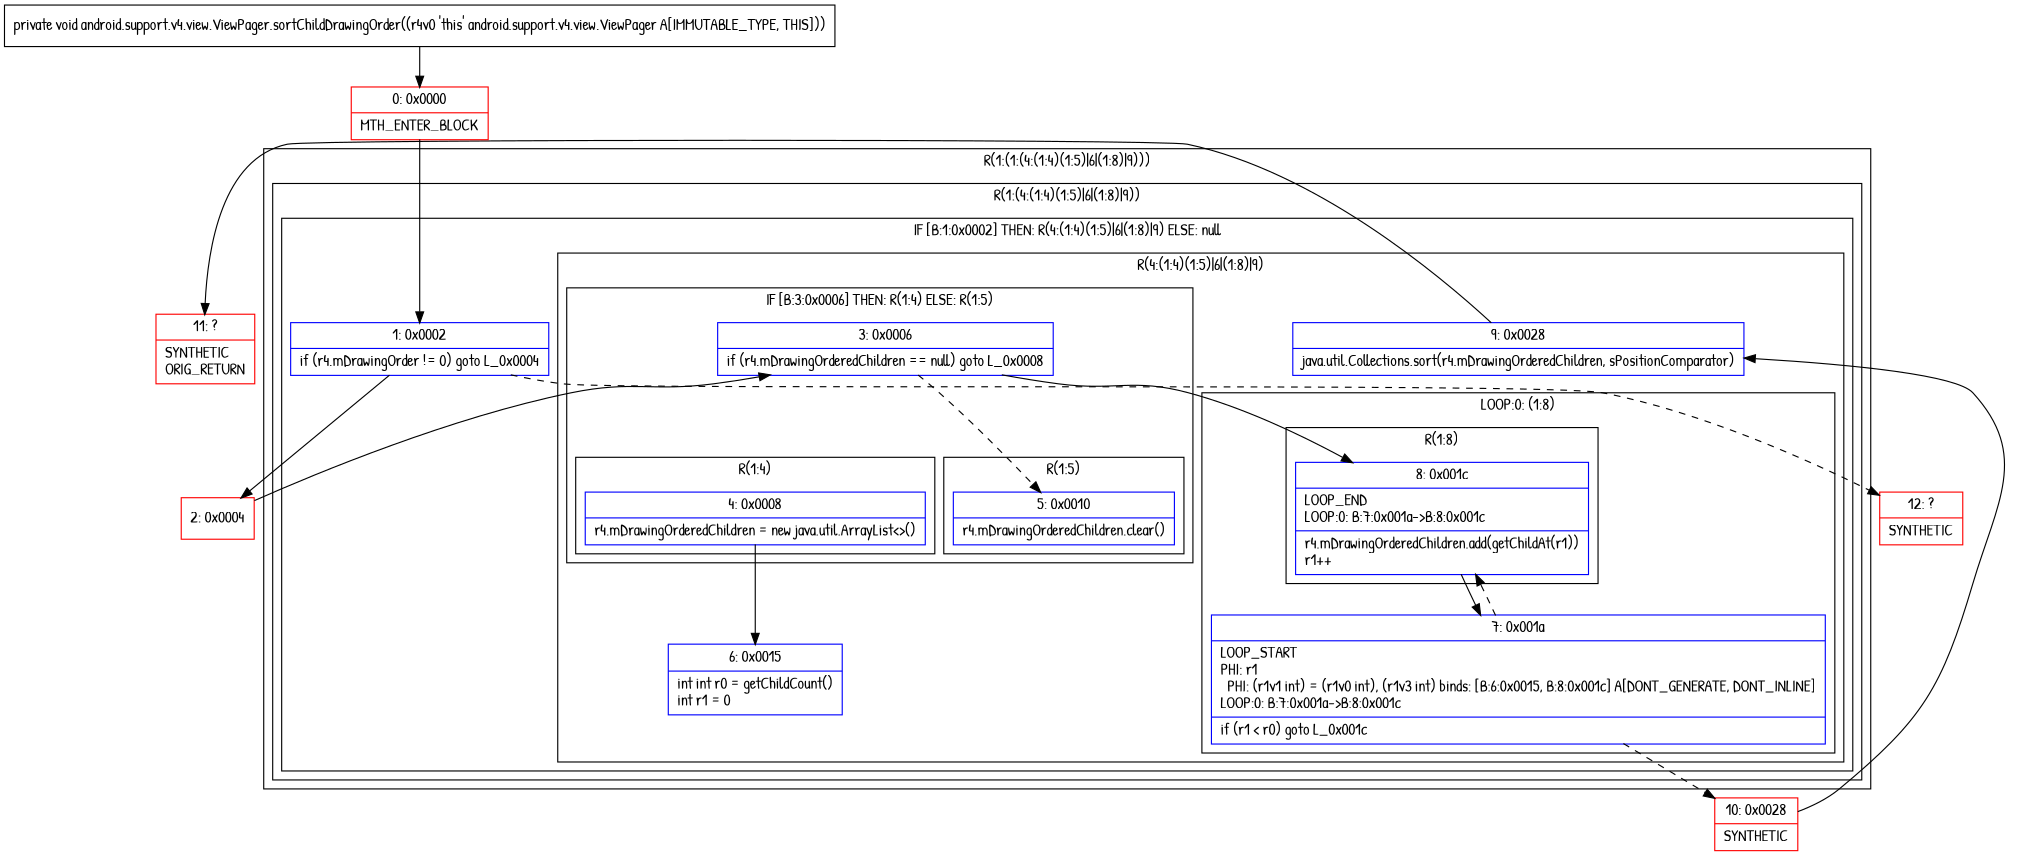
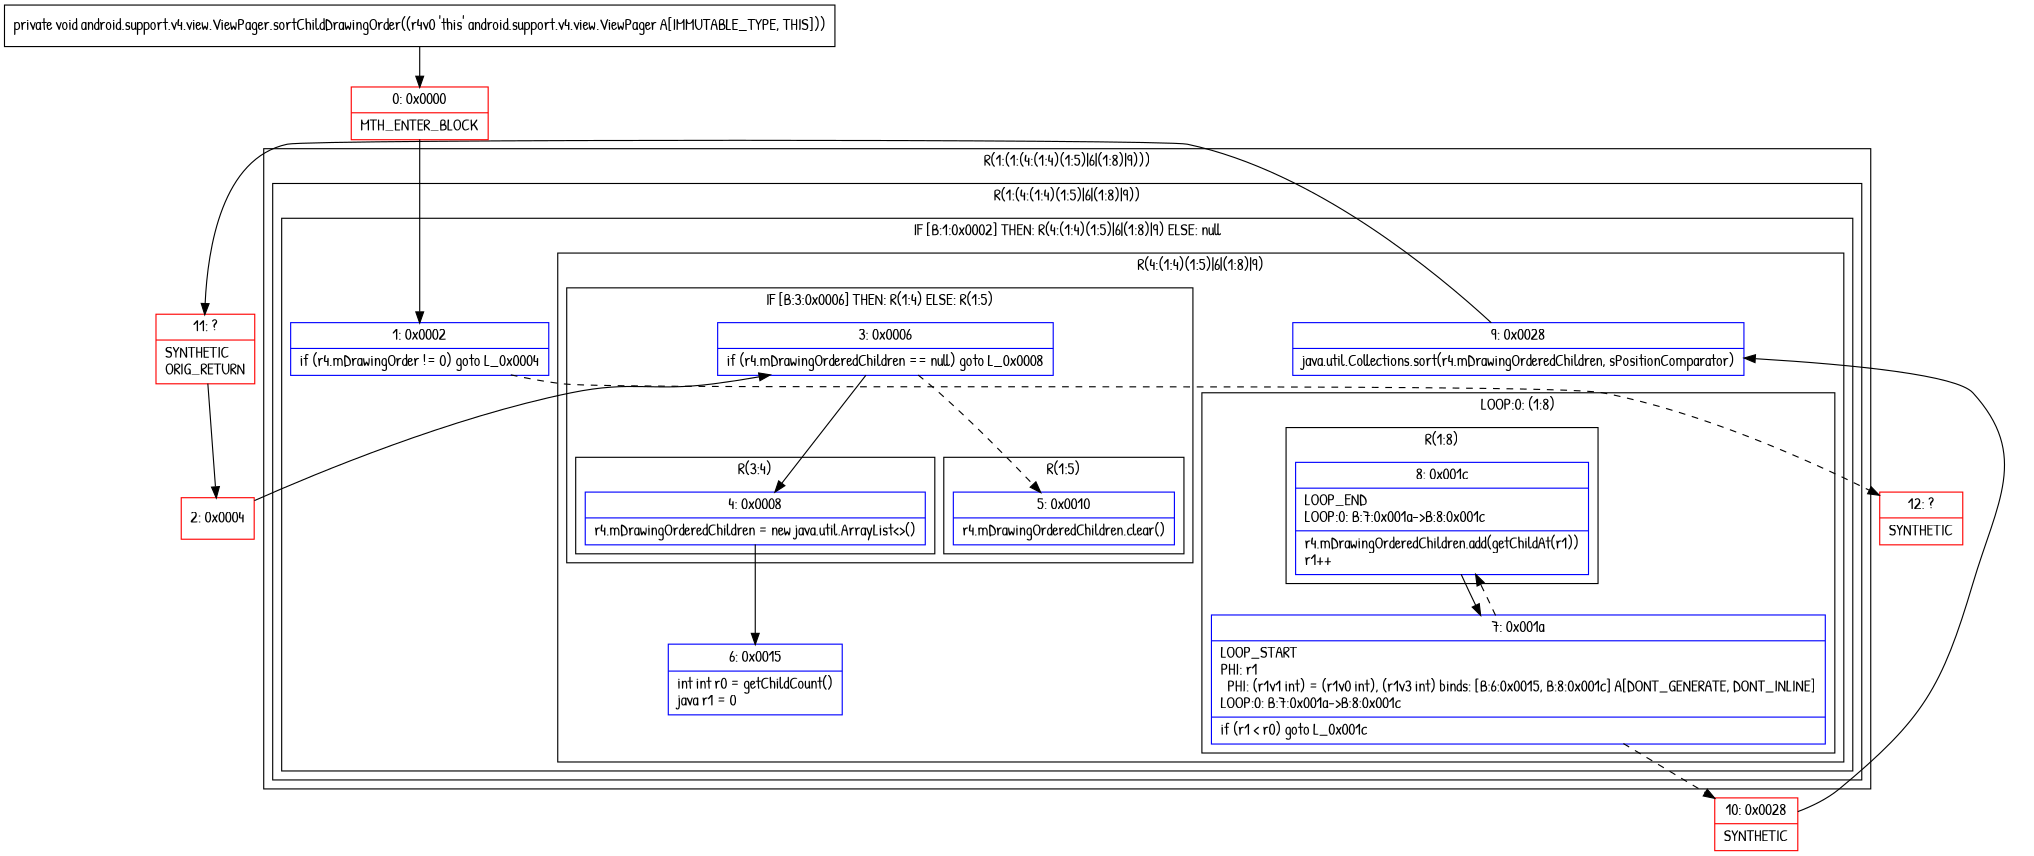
(1213, 400) -> (824, 429)
(320, 433) -> (212, 435)
(755, 470) -> (755, 470)
(704, 701) -> (707, 701)
